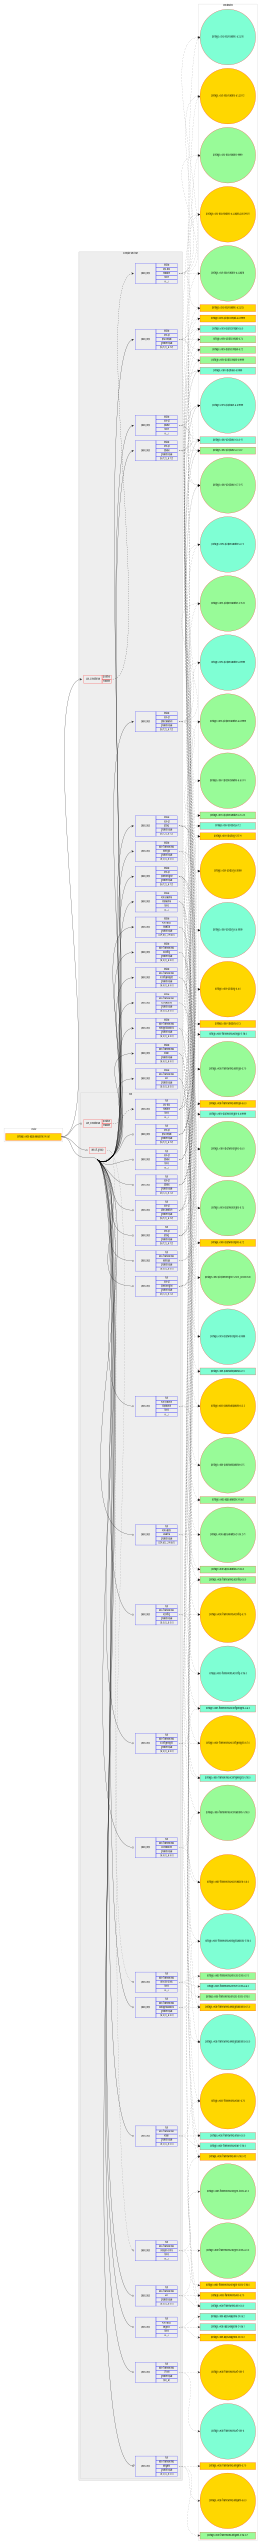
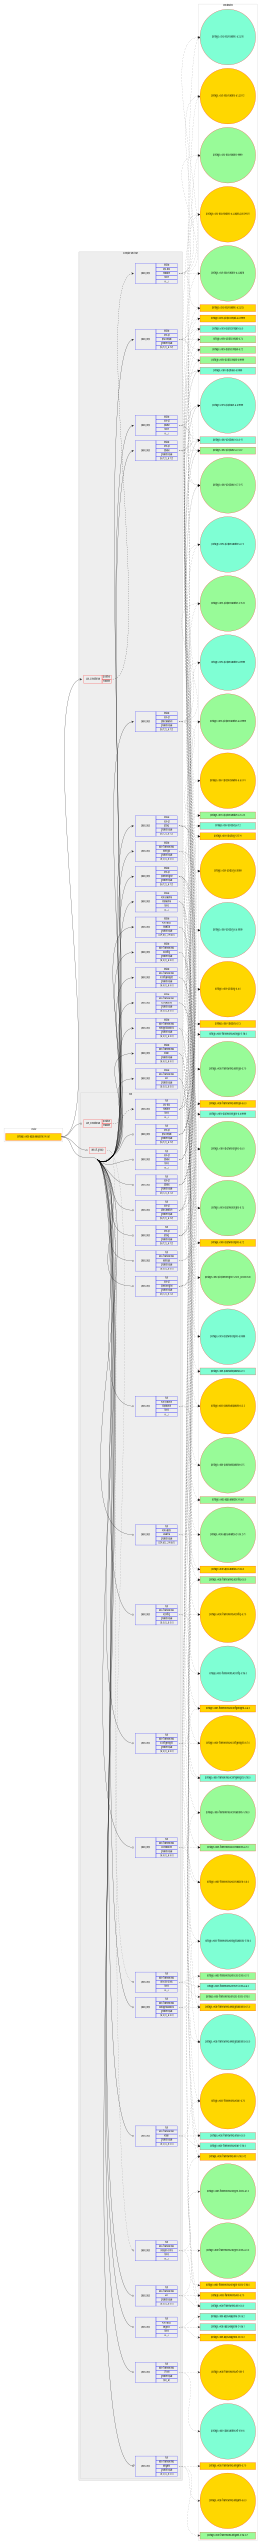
(228, 781) -> (228, 781)
(228, 1570) -> (228, 1570)
(228, 1709) -> (228, 1709)
none -> (228, 1848)
(228, 2431) -> (228, 2431)
